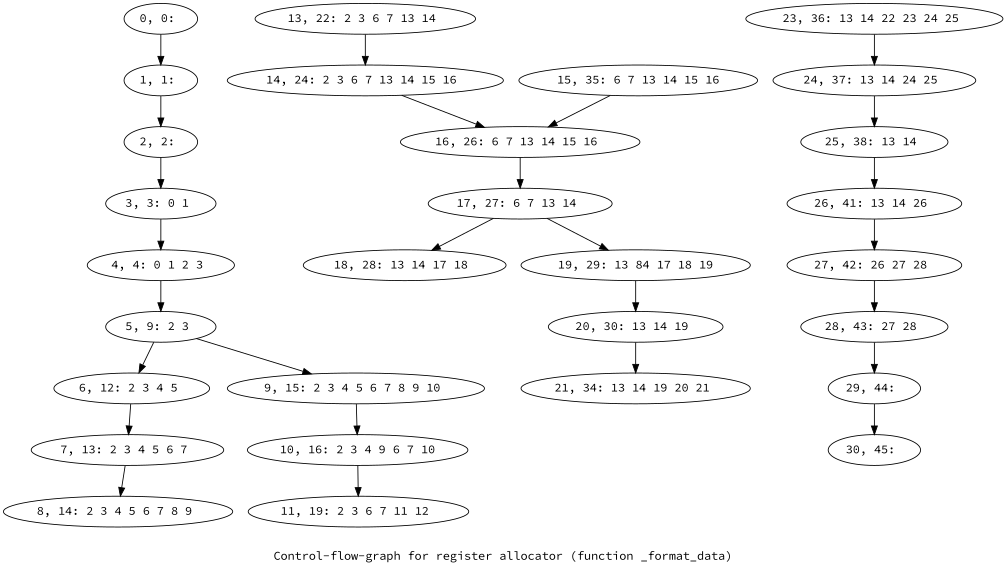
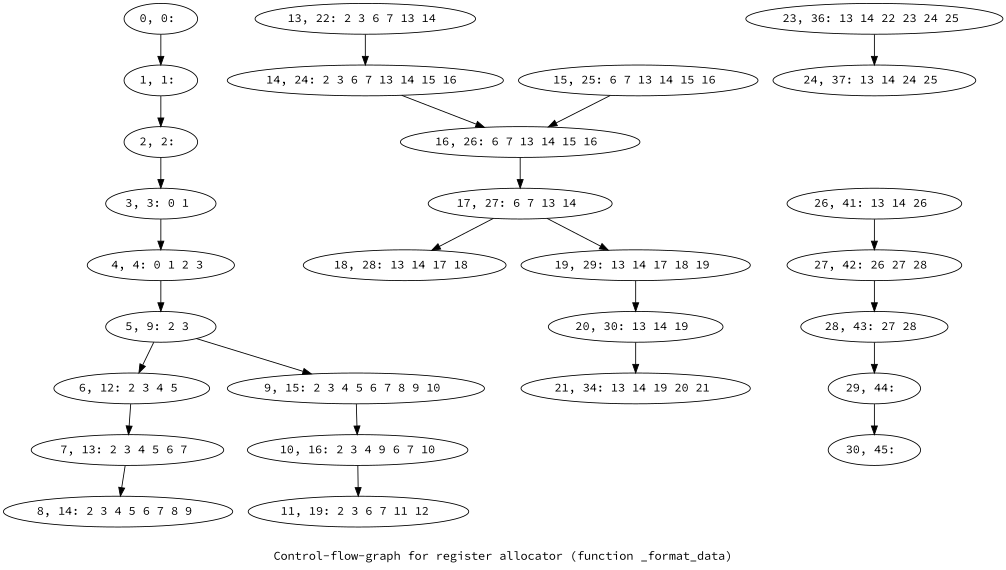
(638, 80) -> (638, 80)
(874, 142) -> none
(636, 265) -> (636, 265)
